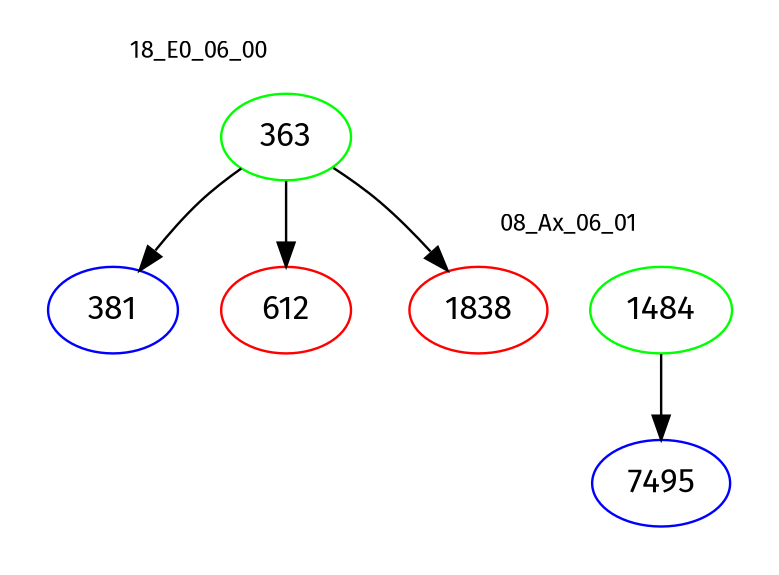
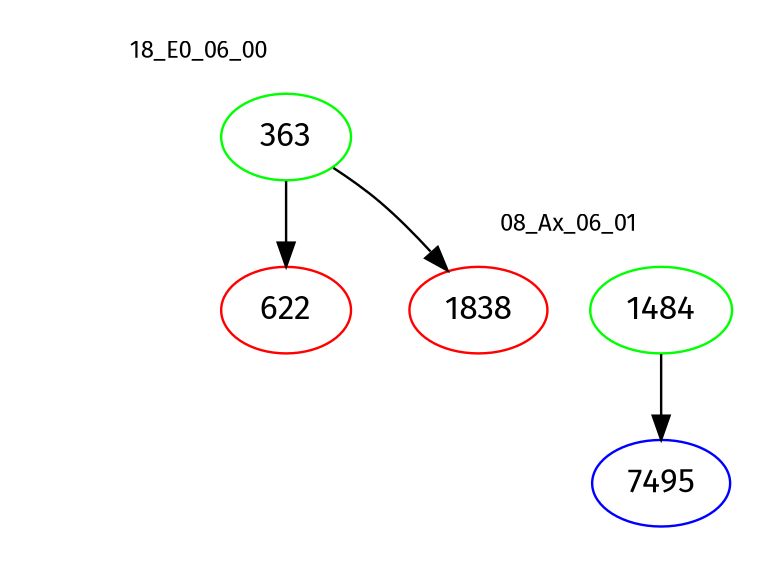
(113, 310) -> none
(286, 310) -> (286, 310)
